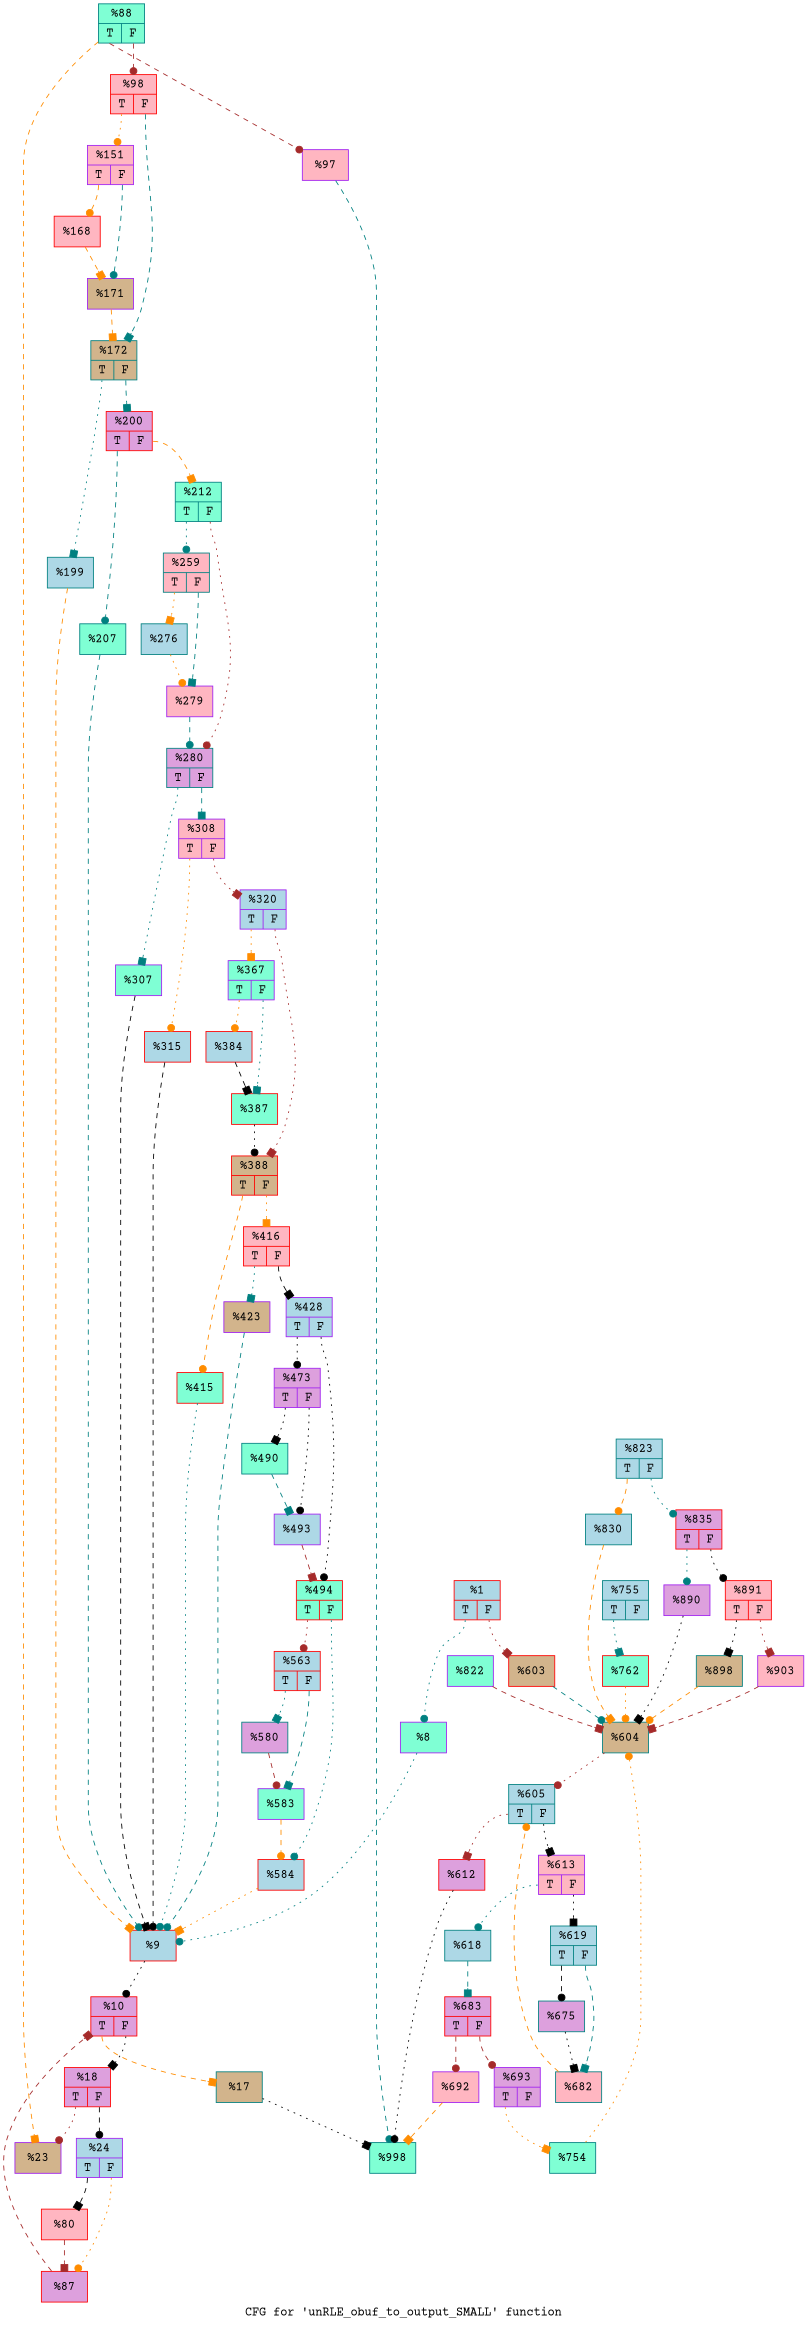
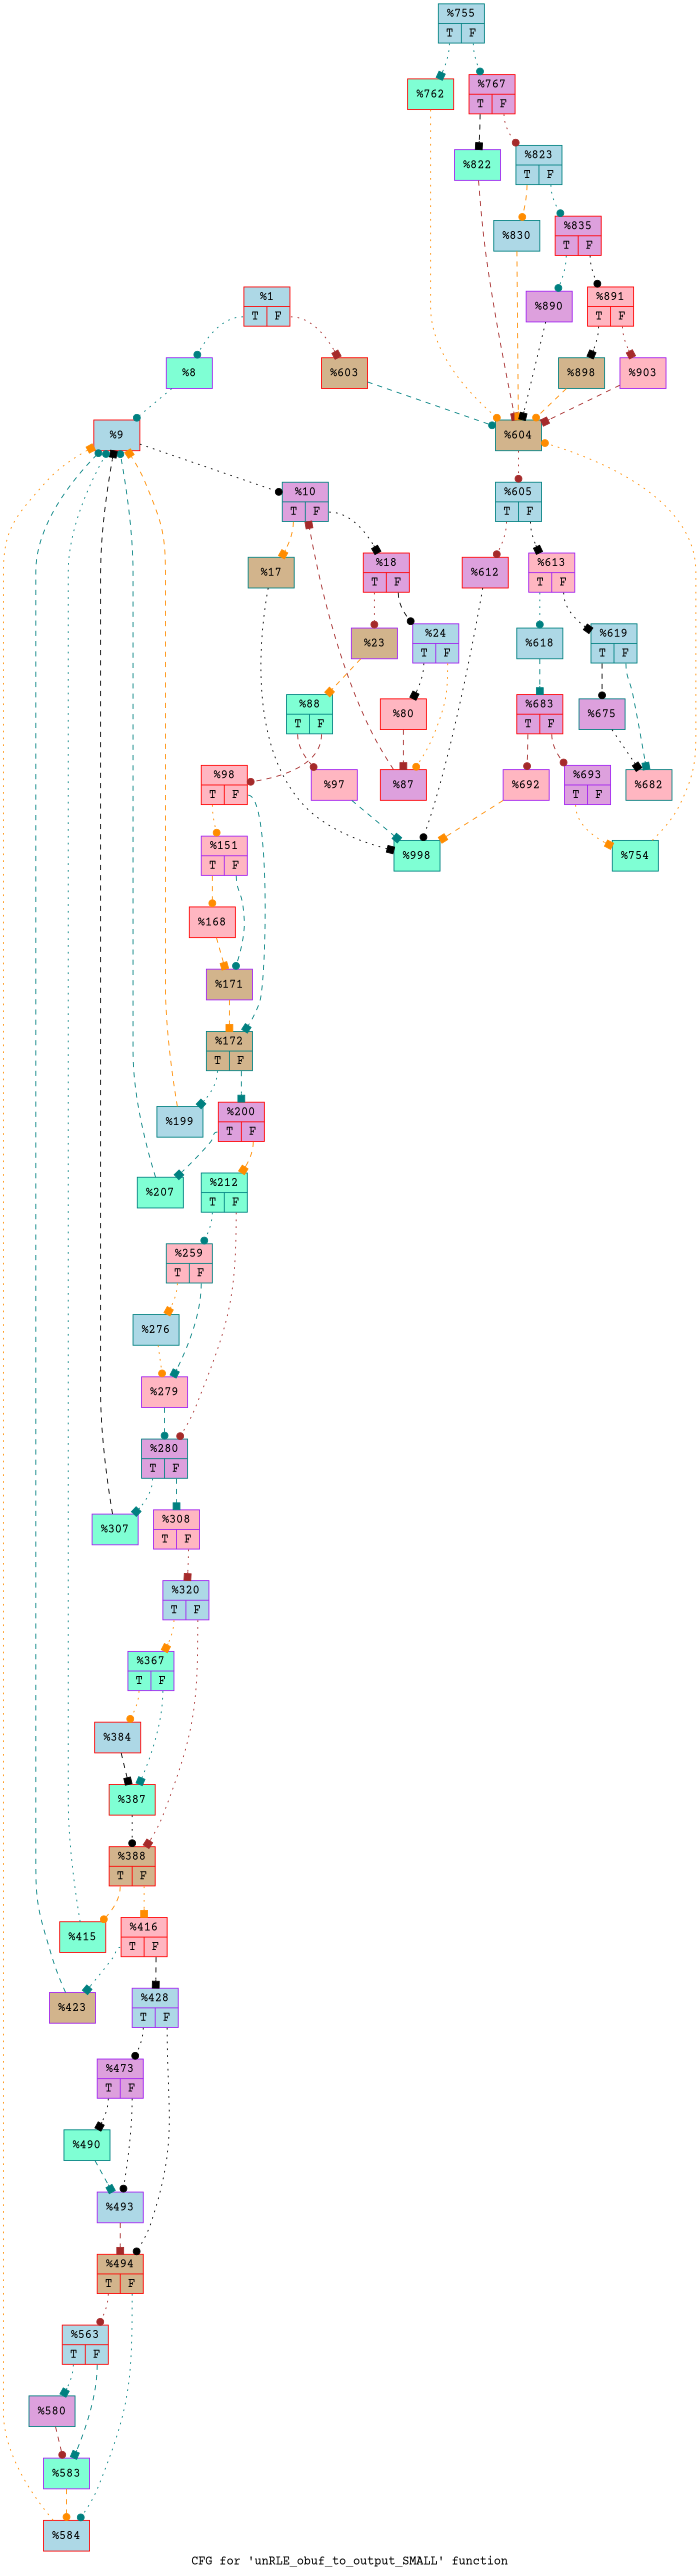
none -> (492, 94)
(114, 534) -> (201, 1152)
(168, 1047) -> none
(23, 1075) -> (343, 678)
(377, 1154) -> (372, 818)
(319, 1600) -> (120, 2274)
(483, 1827) -> (504, 537)
(515, 1957) -> none
(114, 2016) -> (305, 502)
(85, 2190) -> (422, 678)
